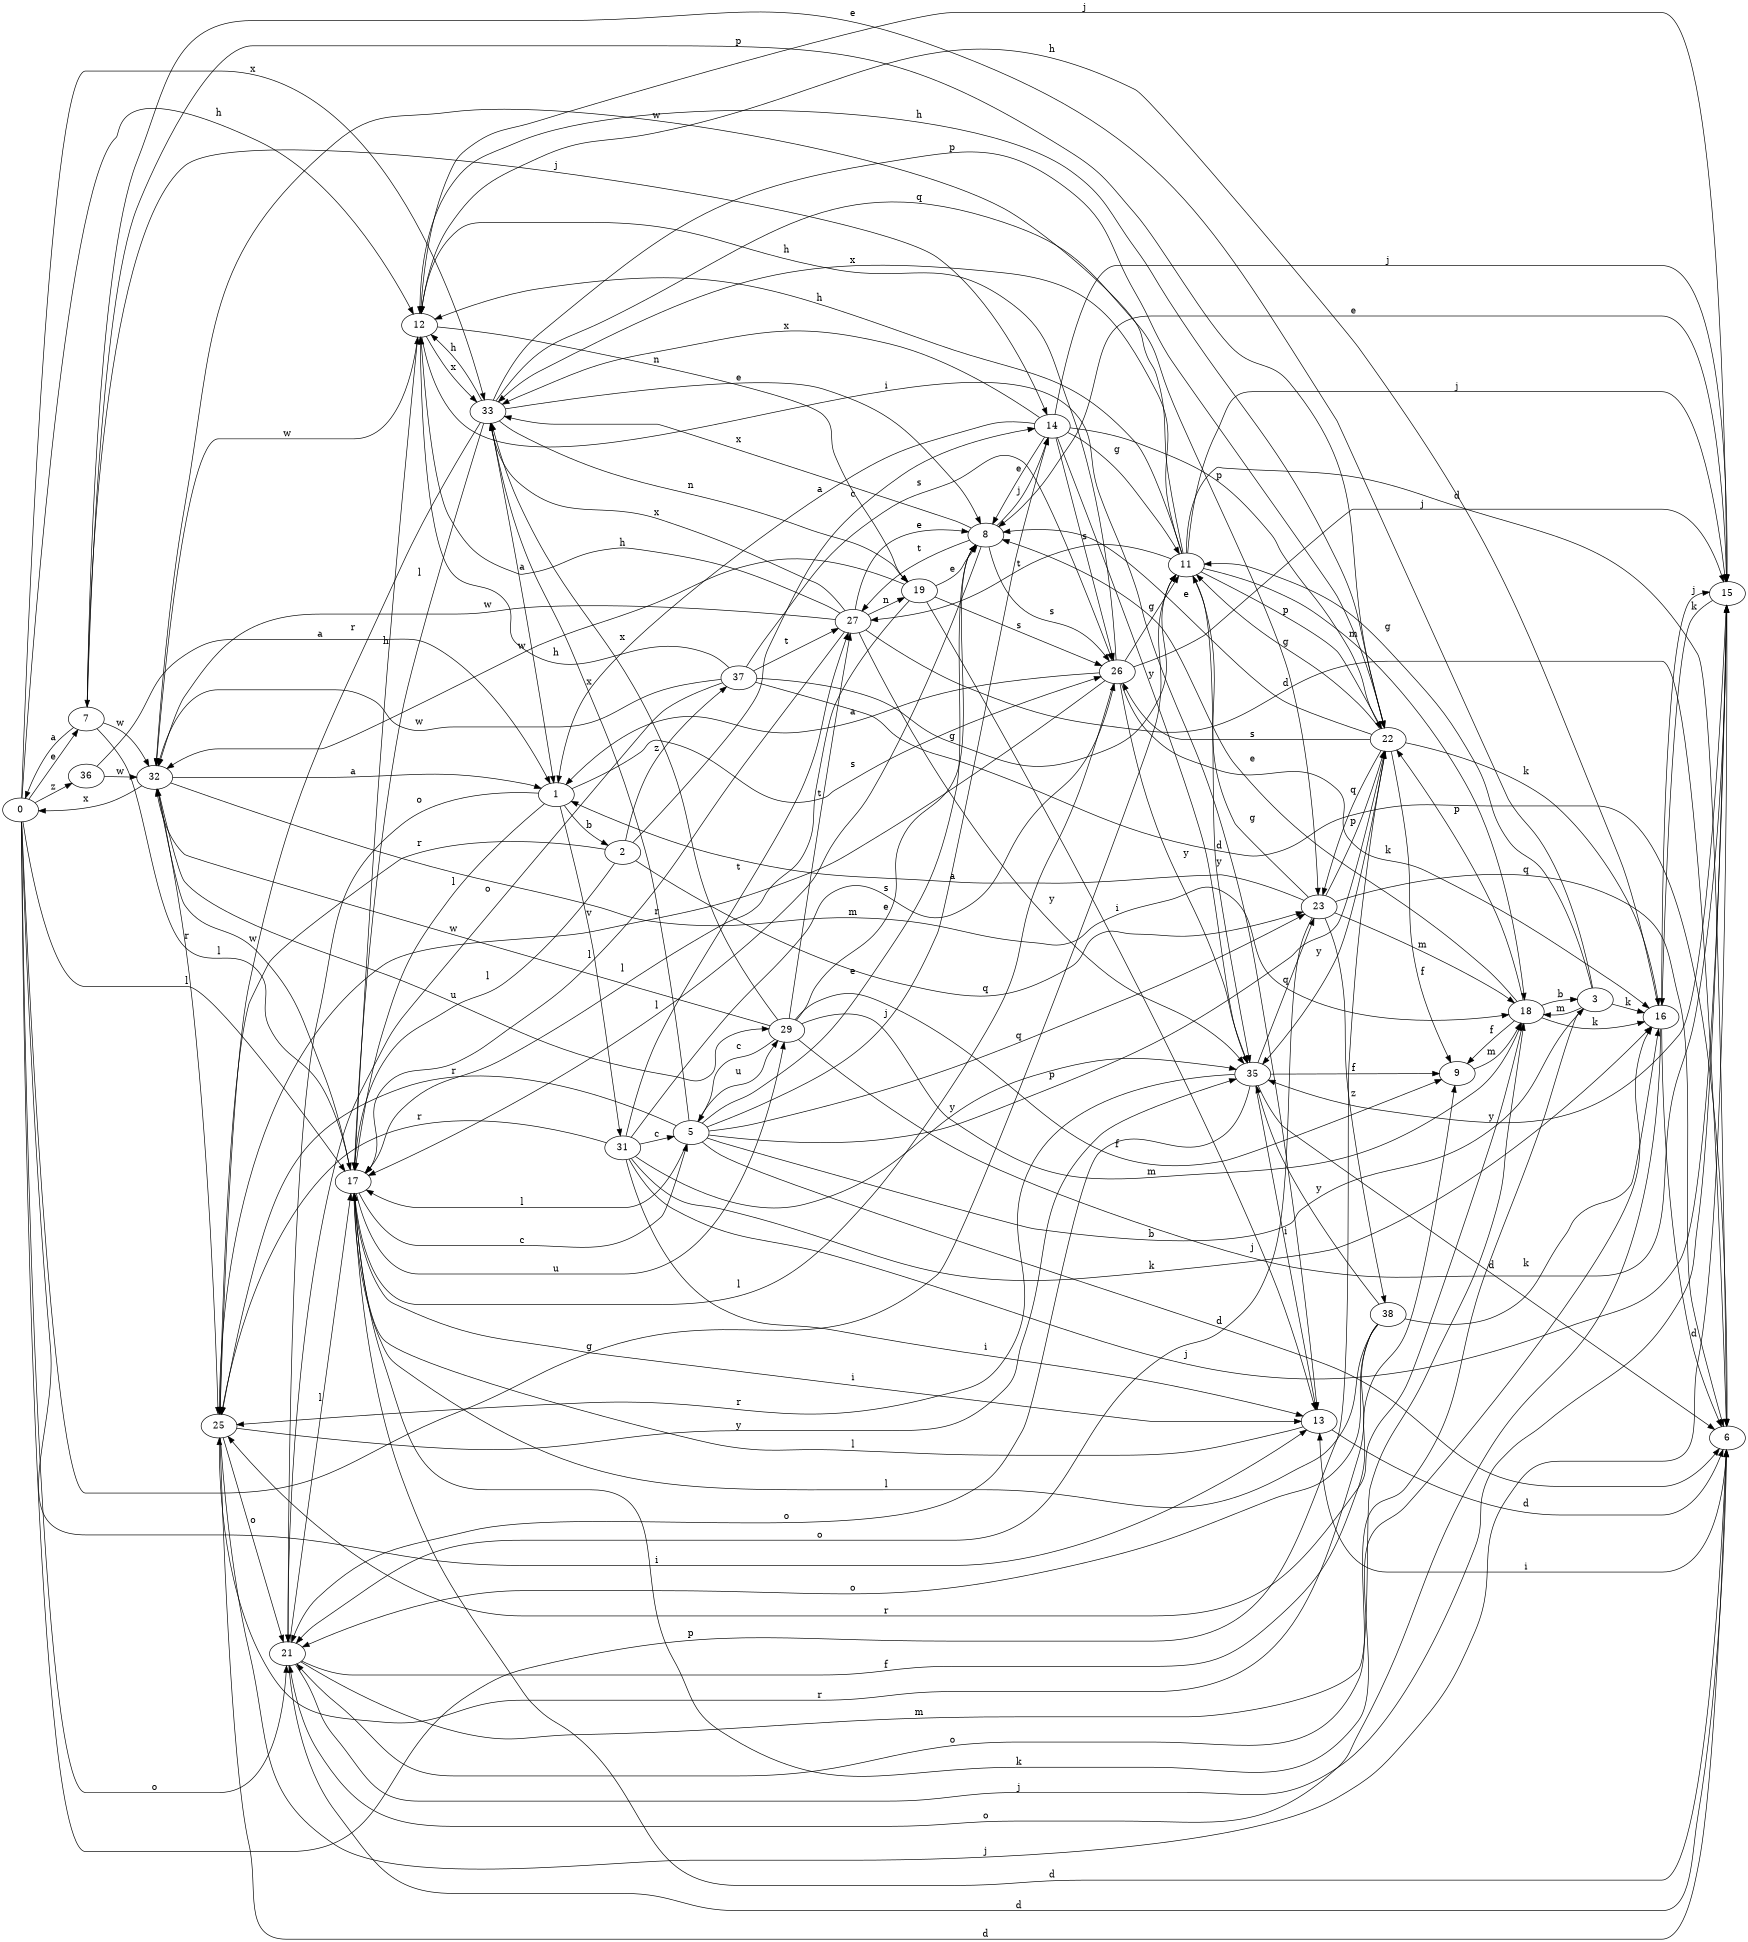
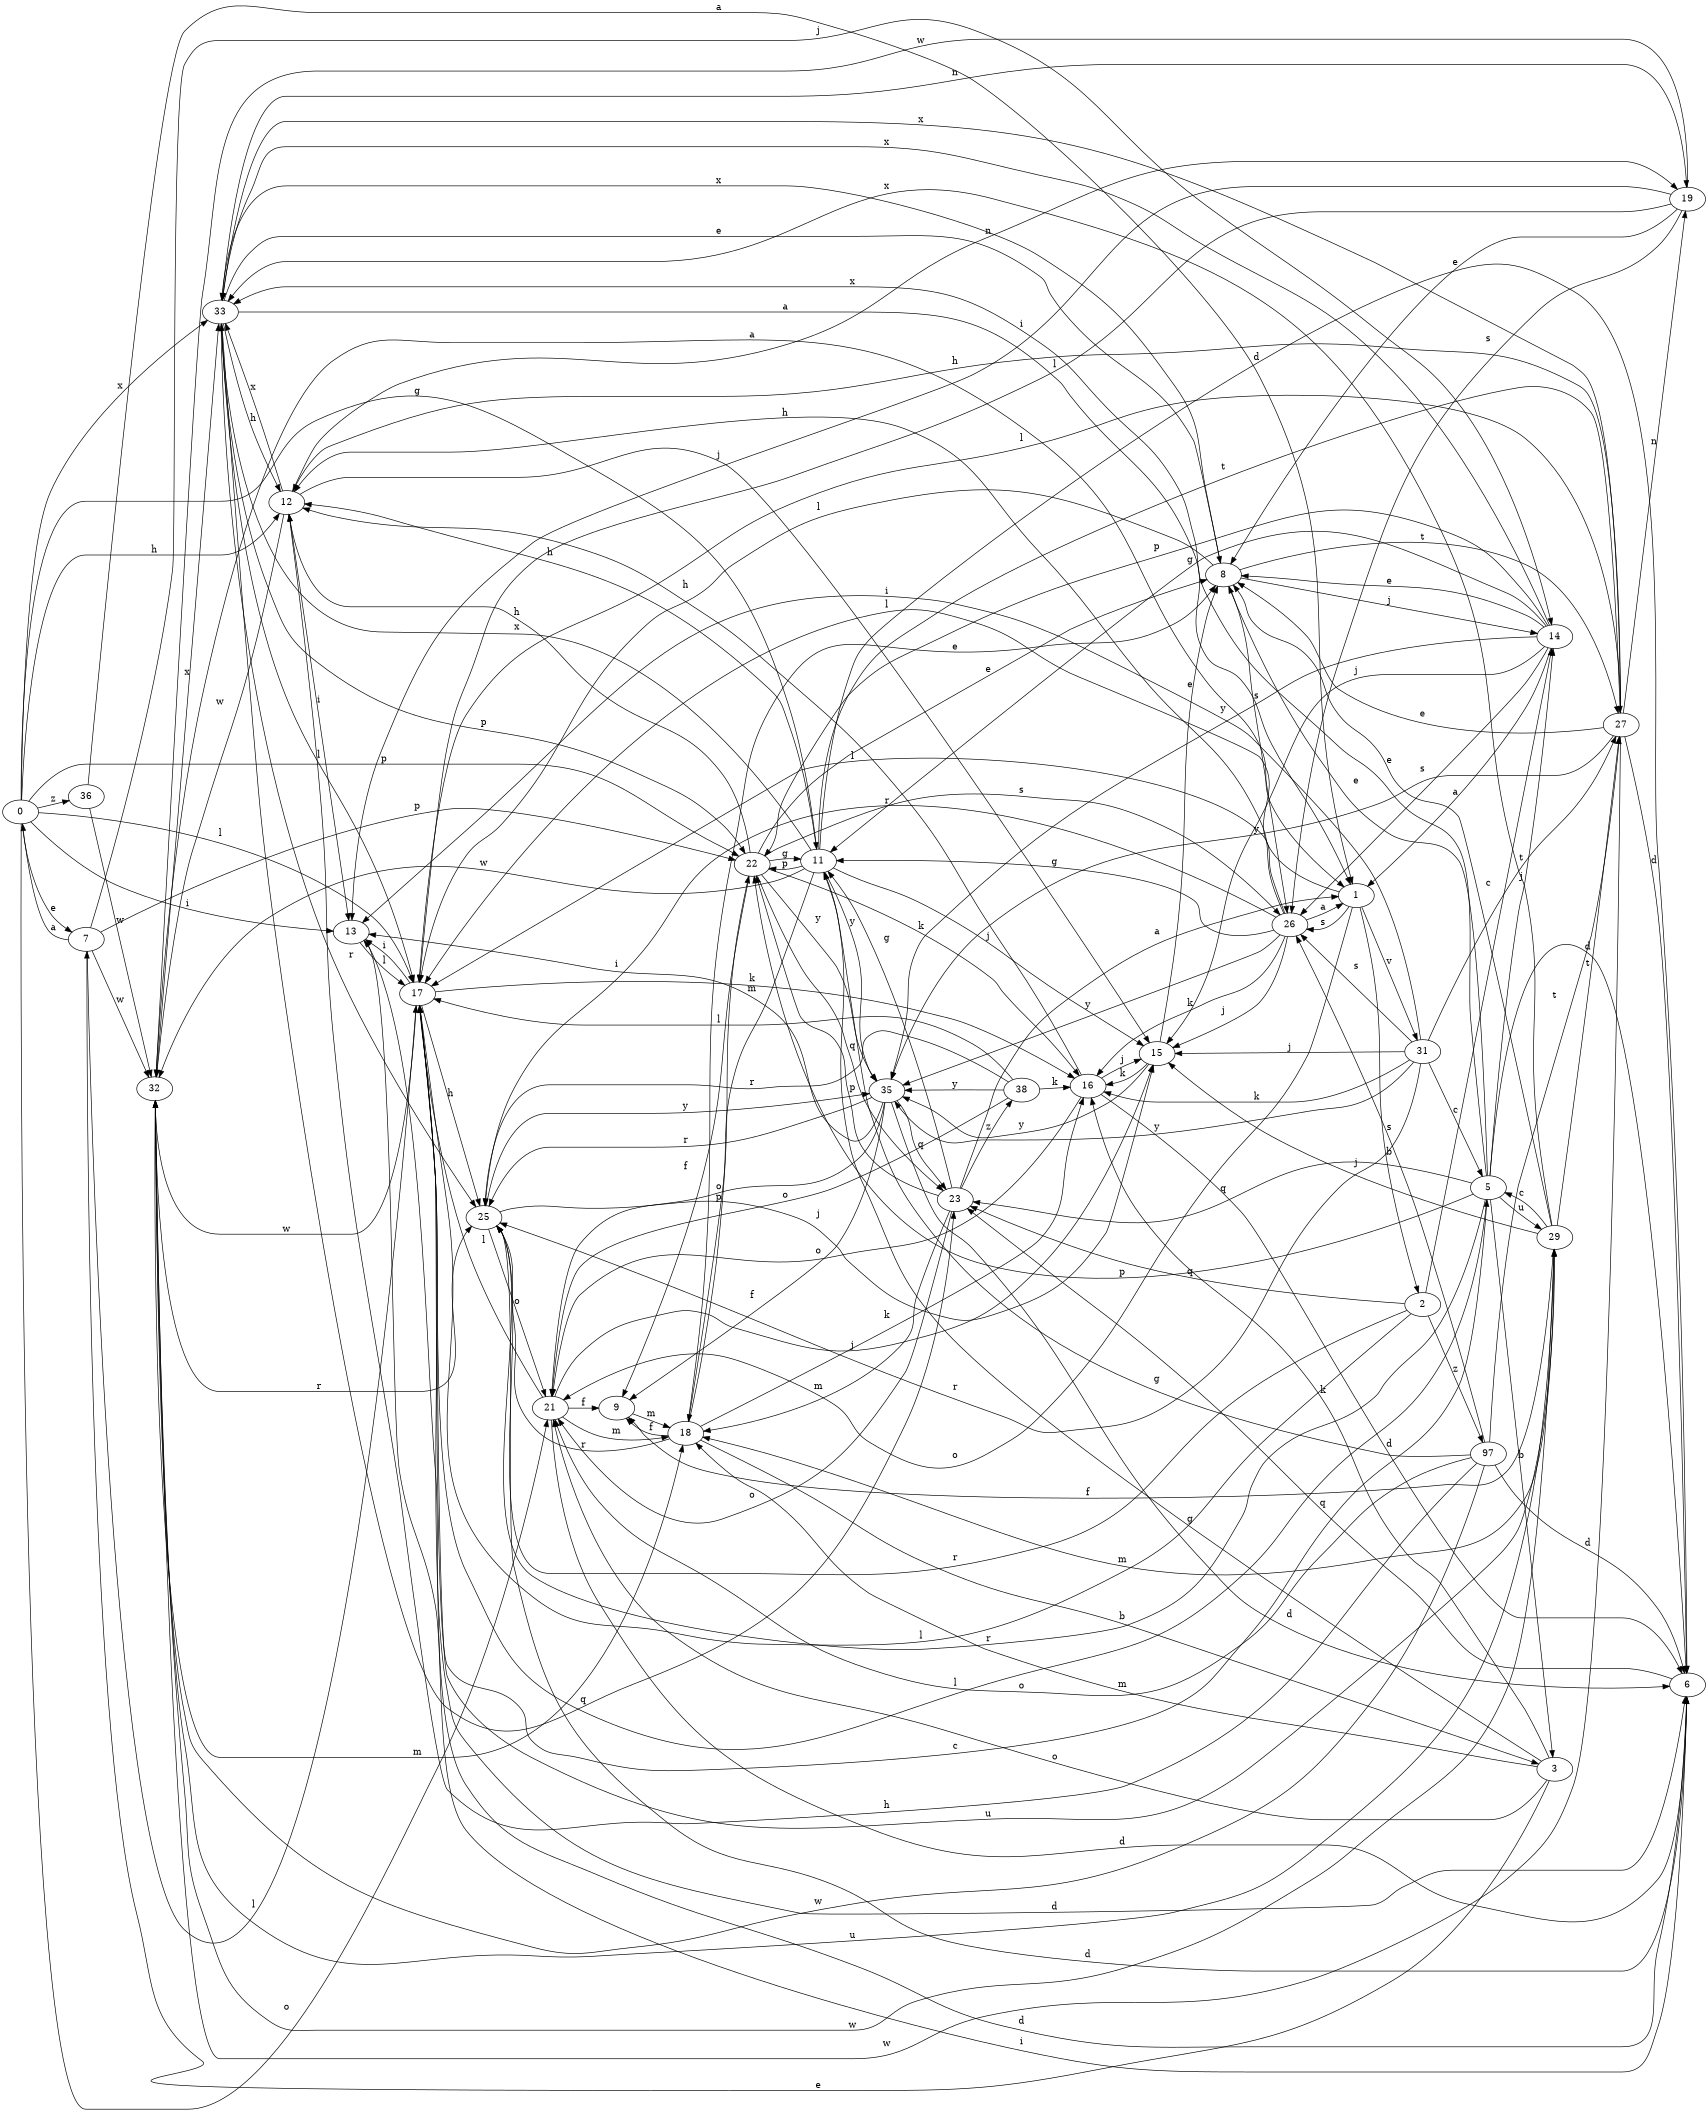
(739, 678) -> (1488, 1454)
(381, 756) -> (450, 1102)
(96, 806) -> (187, 704)
(1680, 1005) -> (1321, 1509)
